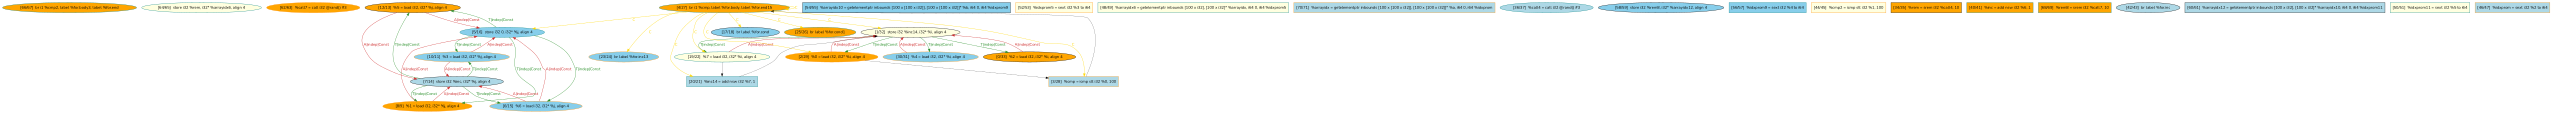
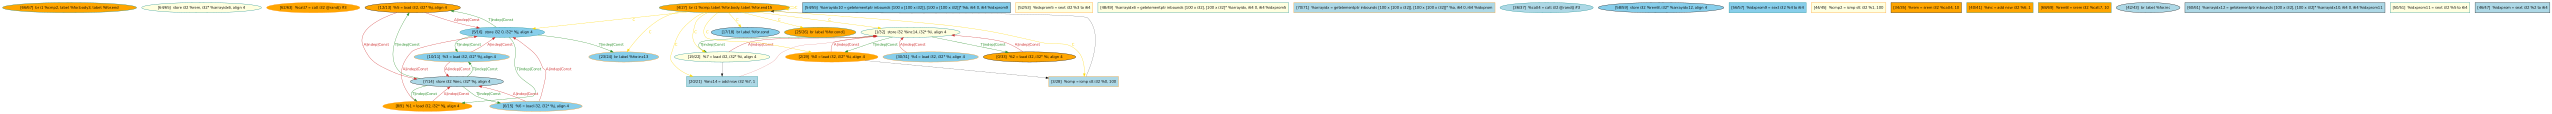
(2512, 8) -> (2512, 8)
(911, 32) -> (911, 32)
(926, 42) -> none
(803, 45) -> (803, 45)
(573, 63) -> (575, 40)
